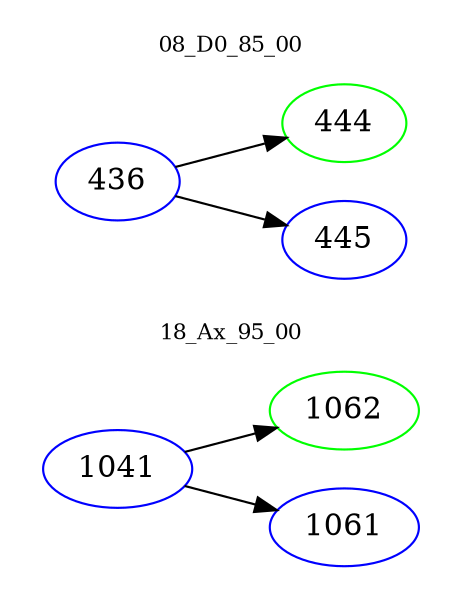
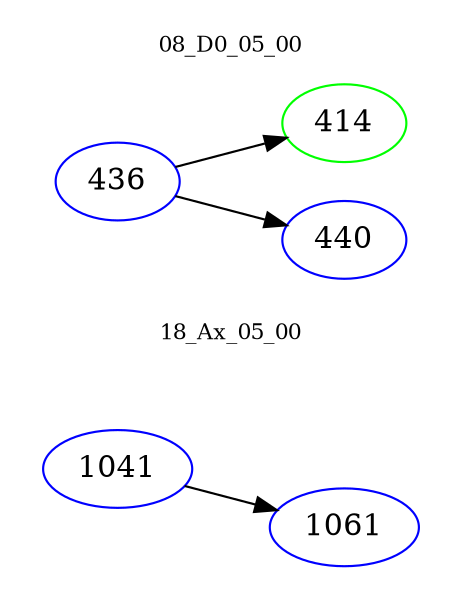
(231, 46) -> (231, 46)
(344, 123) -> (344, 123)
(344, 240) -> (344, 240)
(231, 334) -> (231, 334)
(344, 411) -> none
